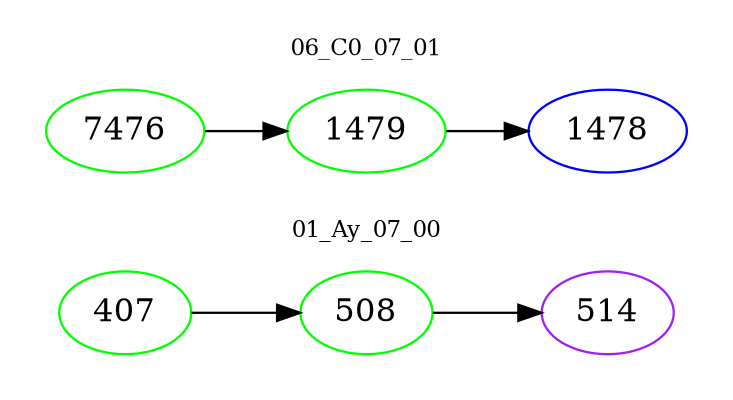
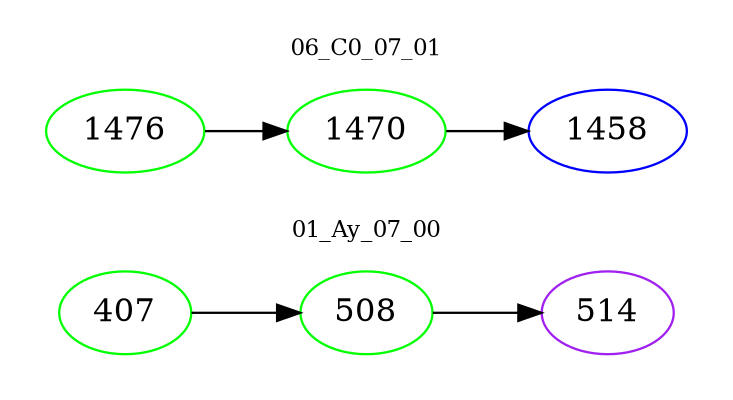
(125, 131) -> (125, 131)
(366, 131) -> (366, 131)
(608, 131) -> (608, 131)
